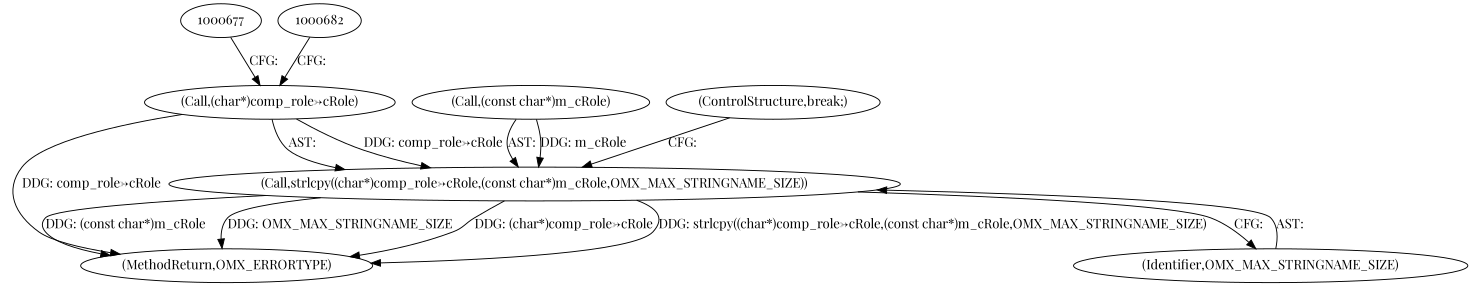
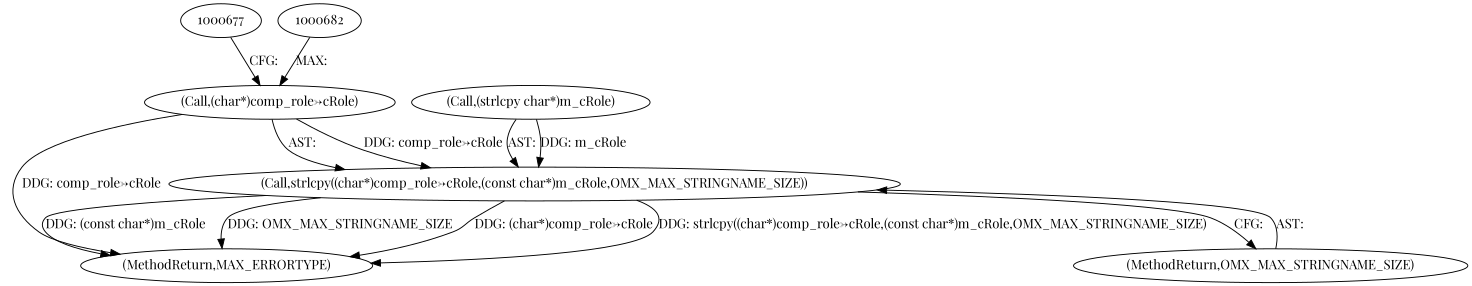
(314, 61) -> (314, 61)
(531, 102) -> (531, 102)
(773, 102) -> none
(227, 266) -> (227, 266)
(1271, 266) -> (1271, 266)
